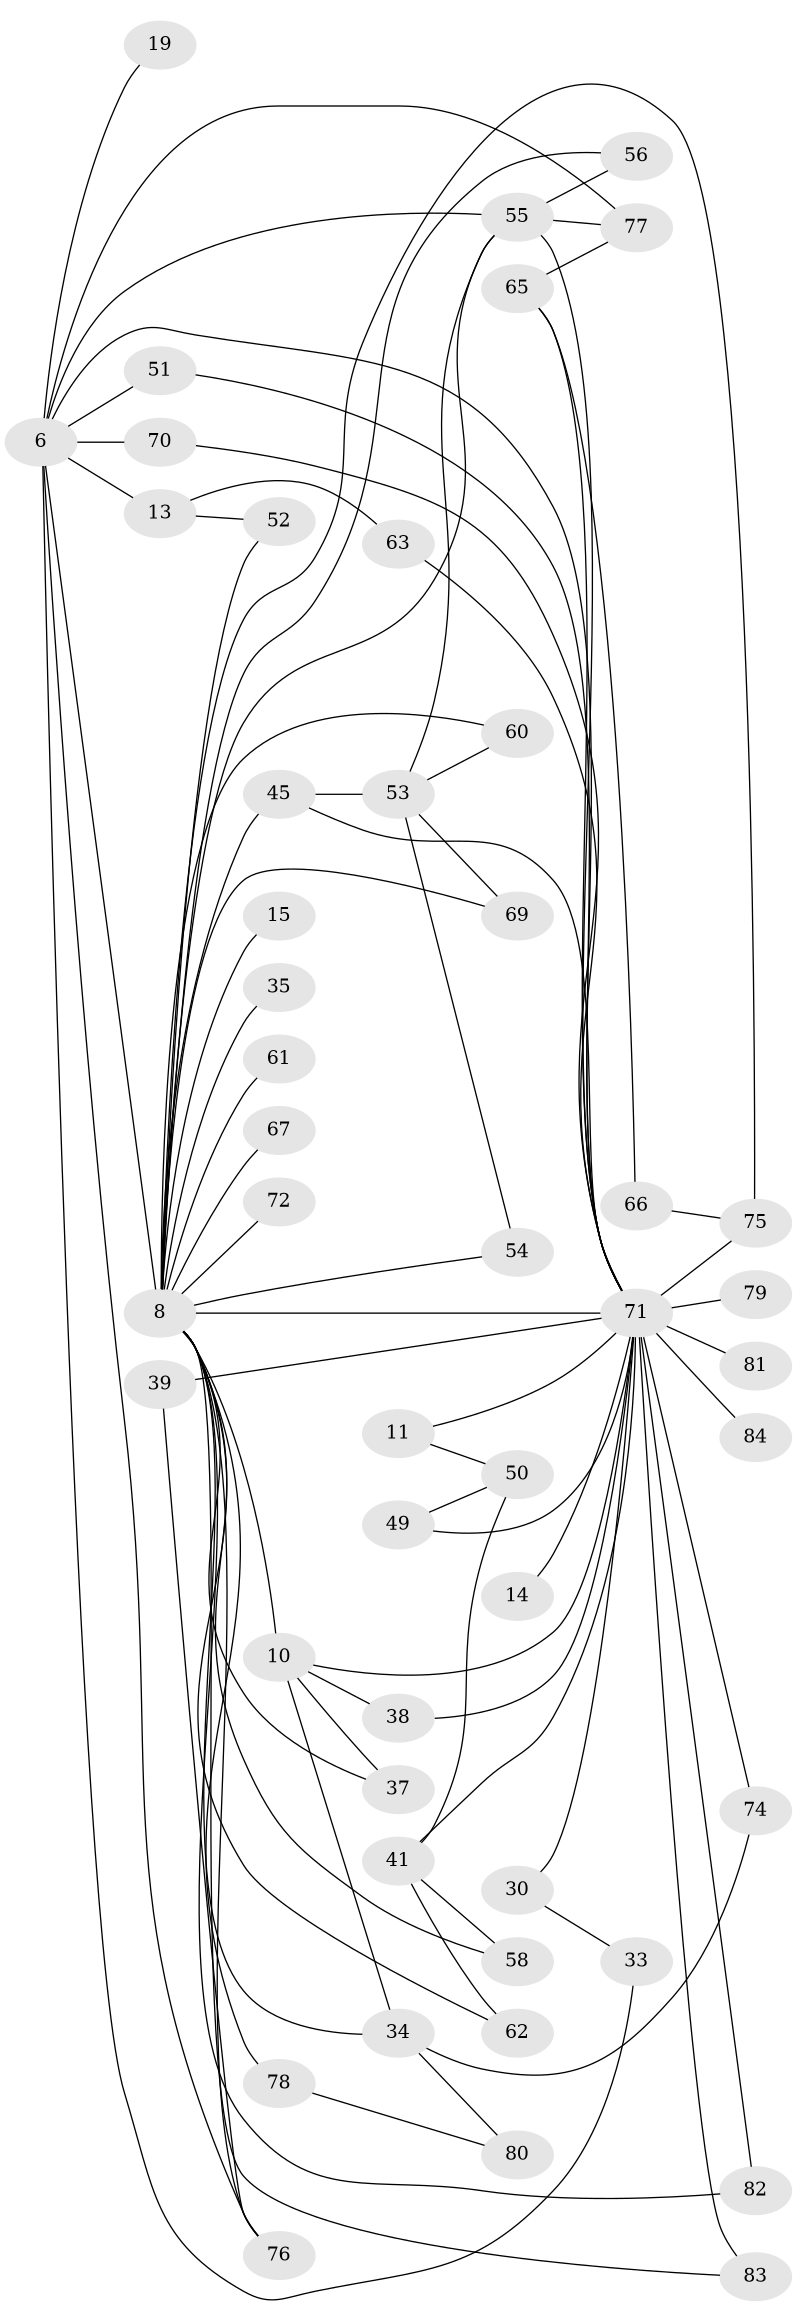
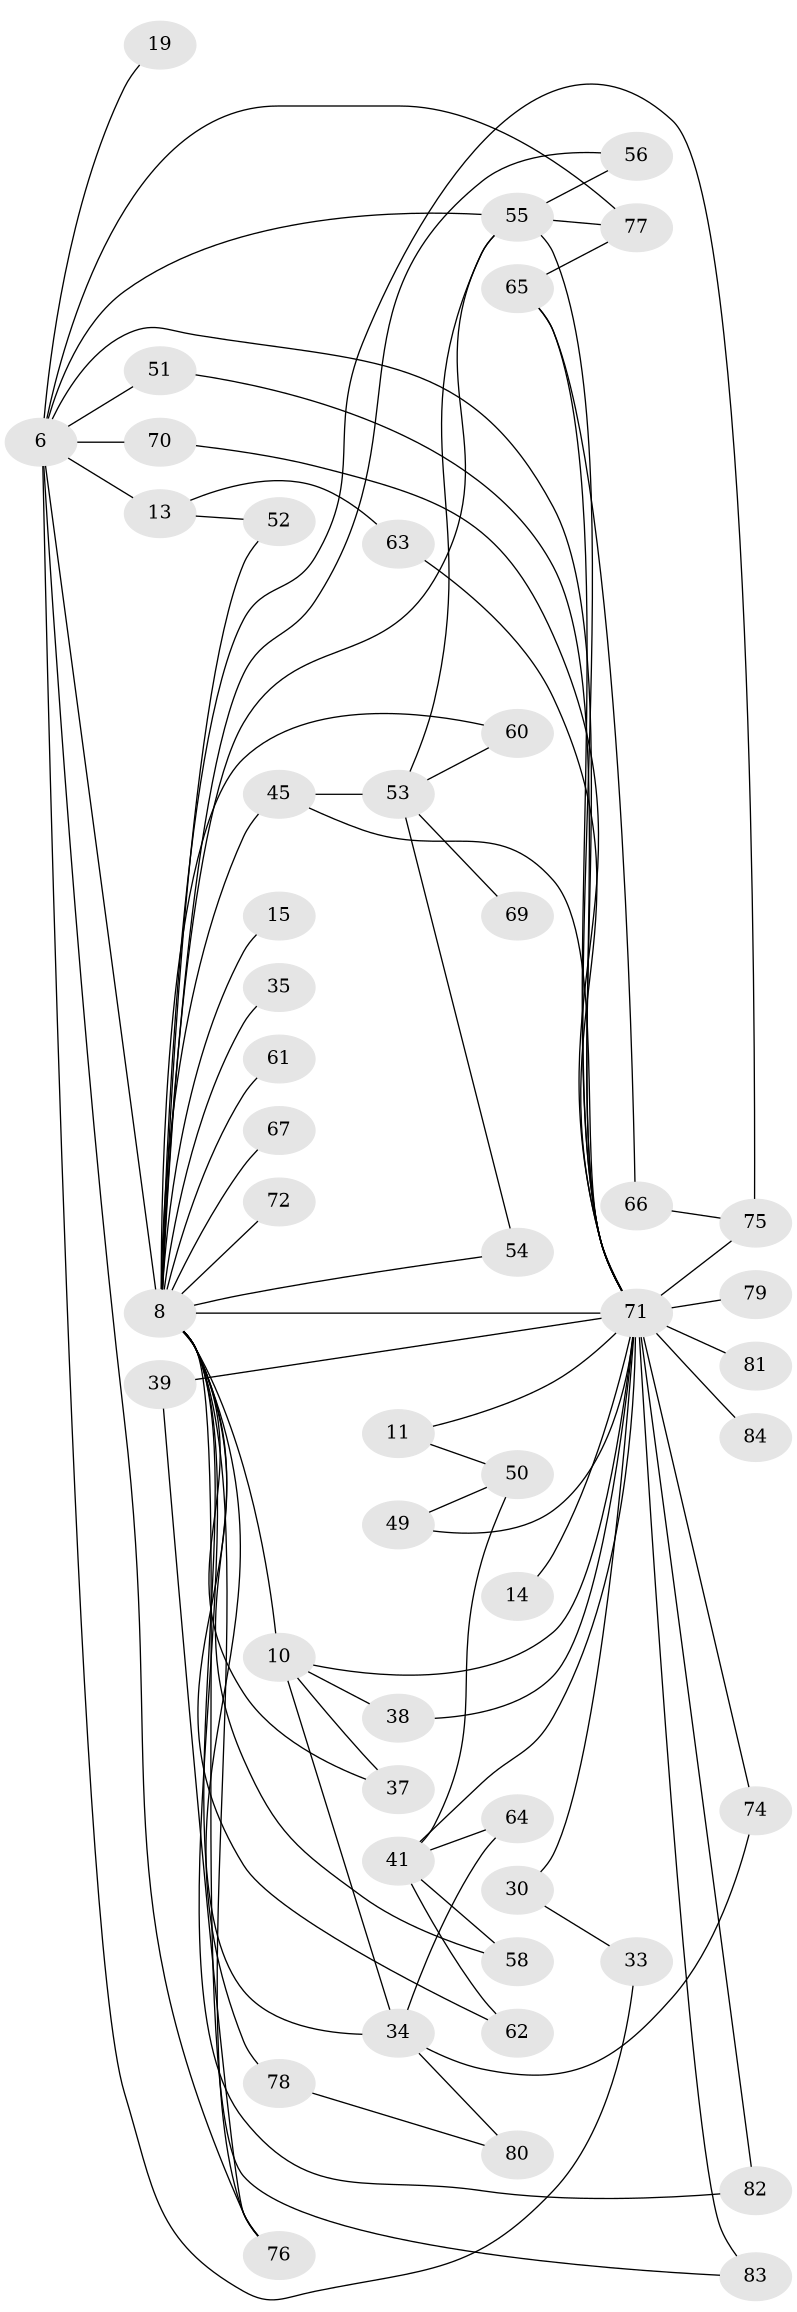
(231, 897) -> none
none -> (518, 1819)
